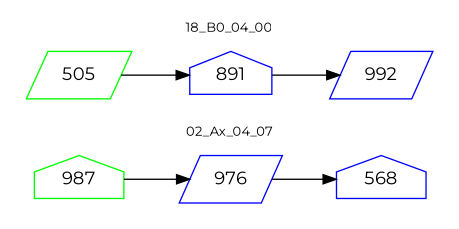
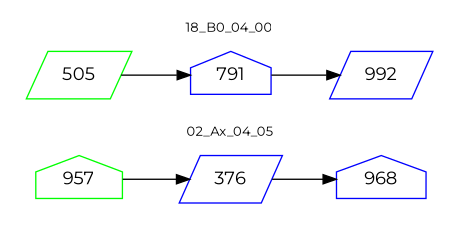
(231, 75) -> (231, 75)
(230, 132) -> (231, 132)
(79, 179) -> (79, 179)
(231, 179) -> (231, 179)
(381, 179) -> (381, 179)
